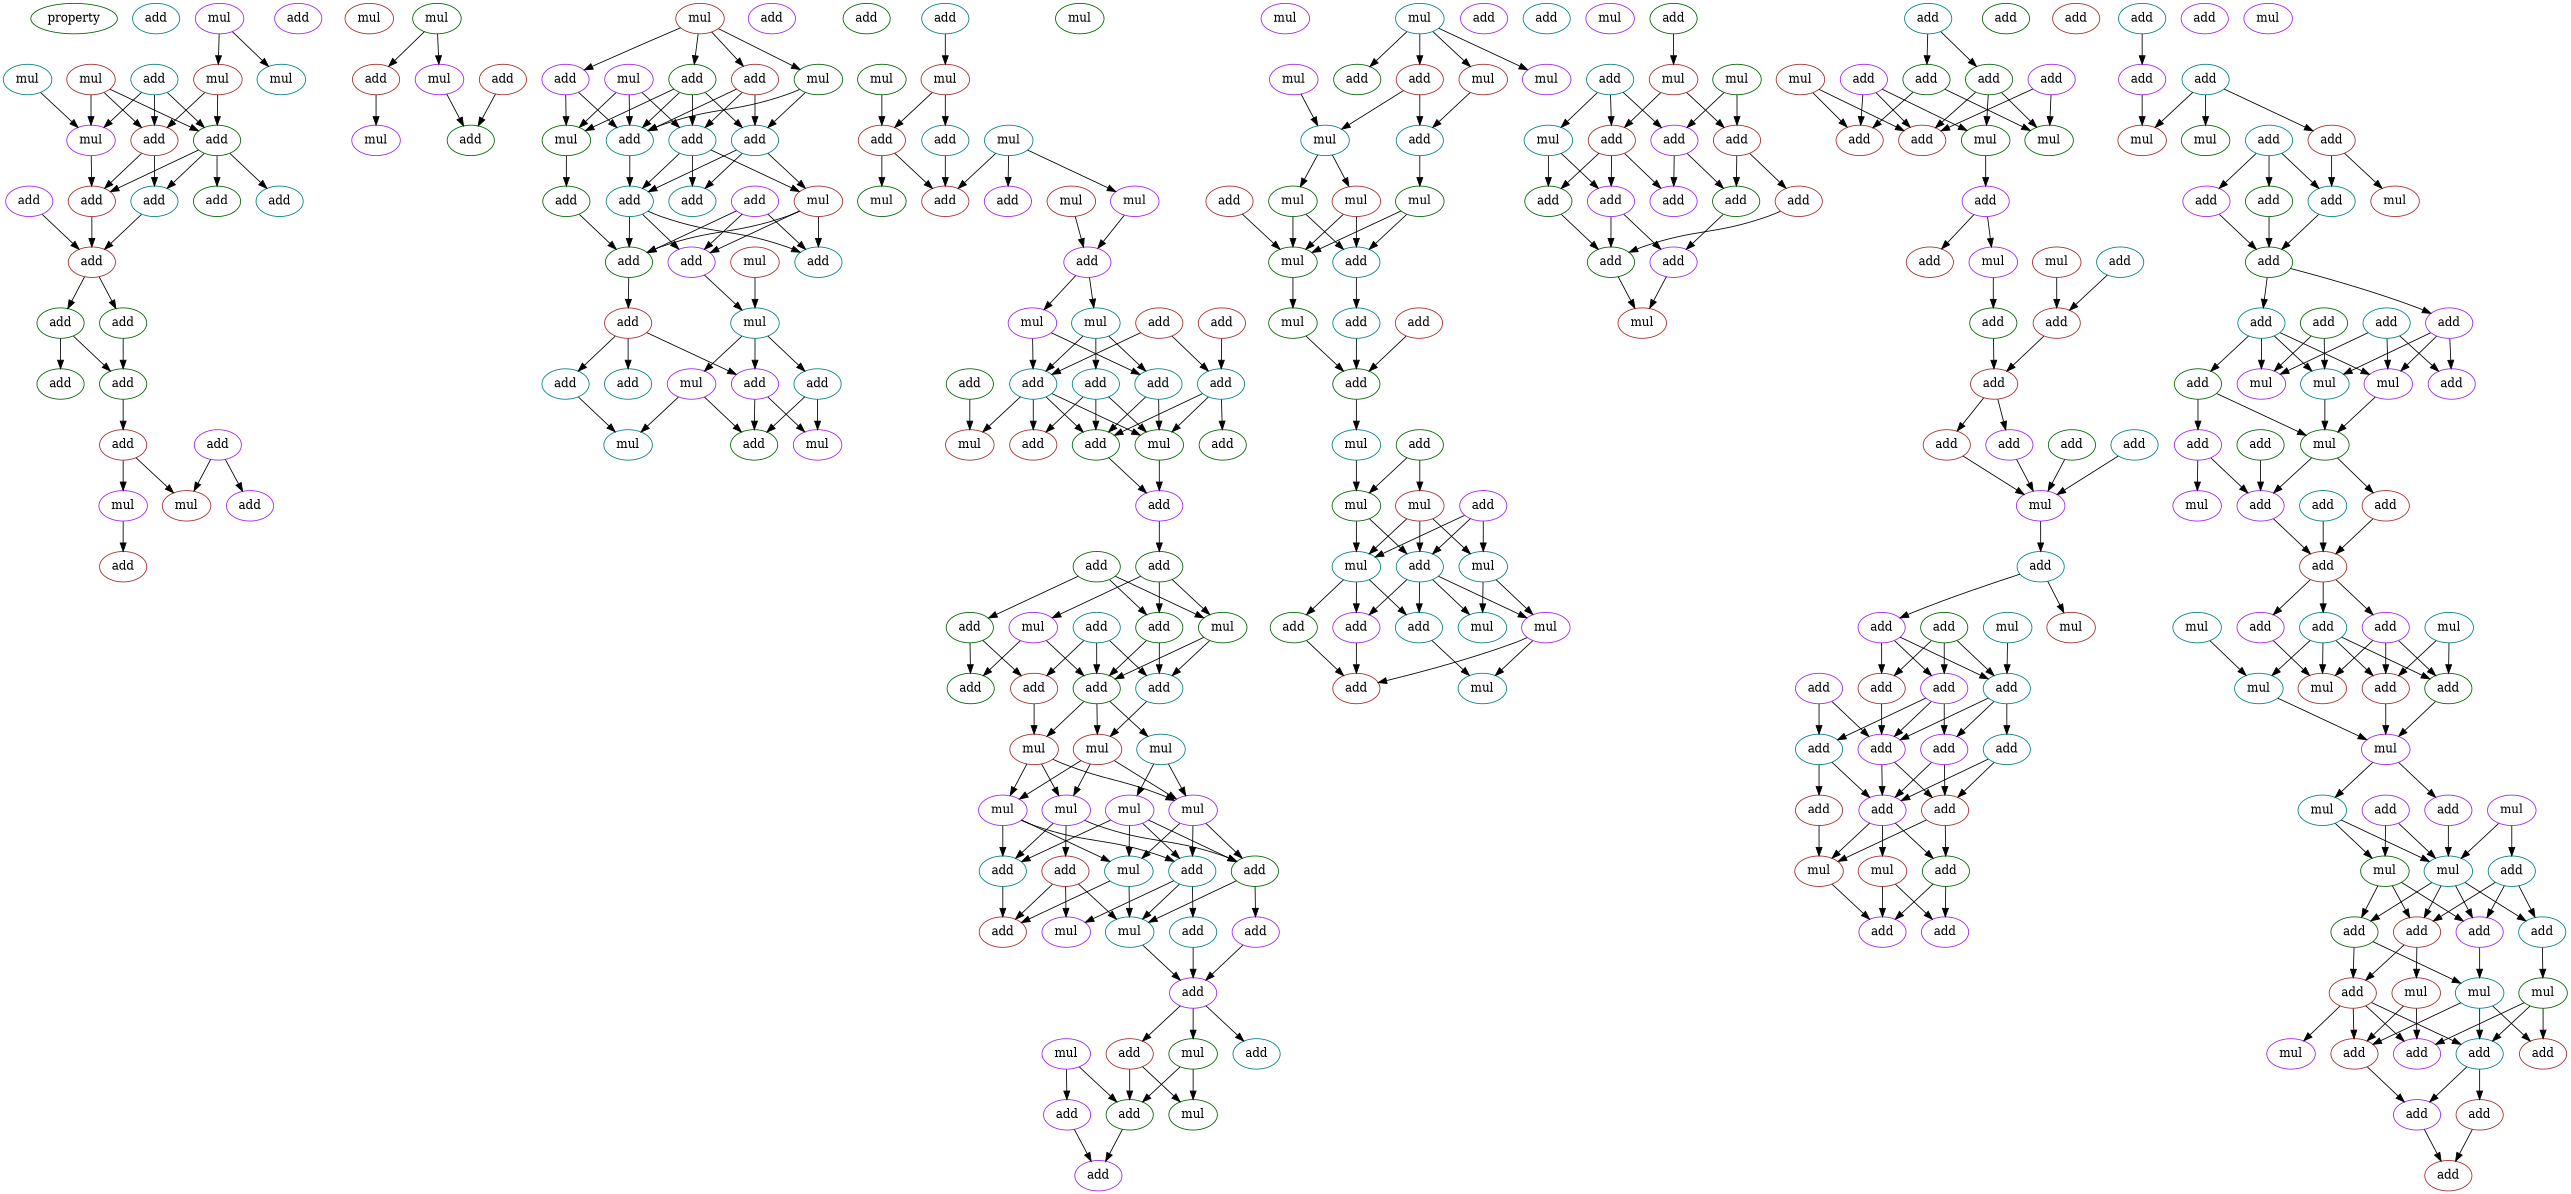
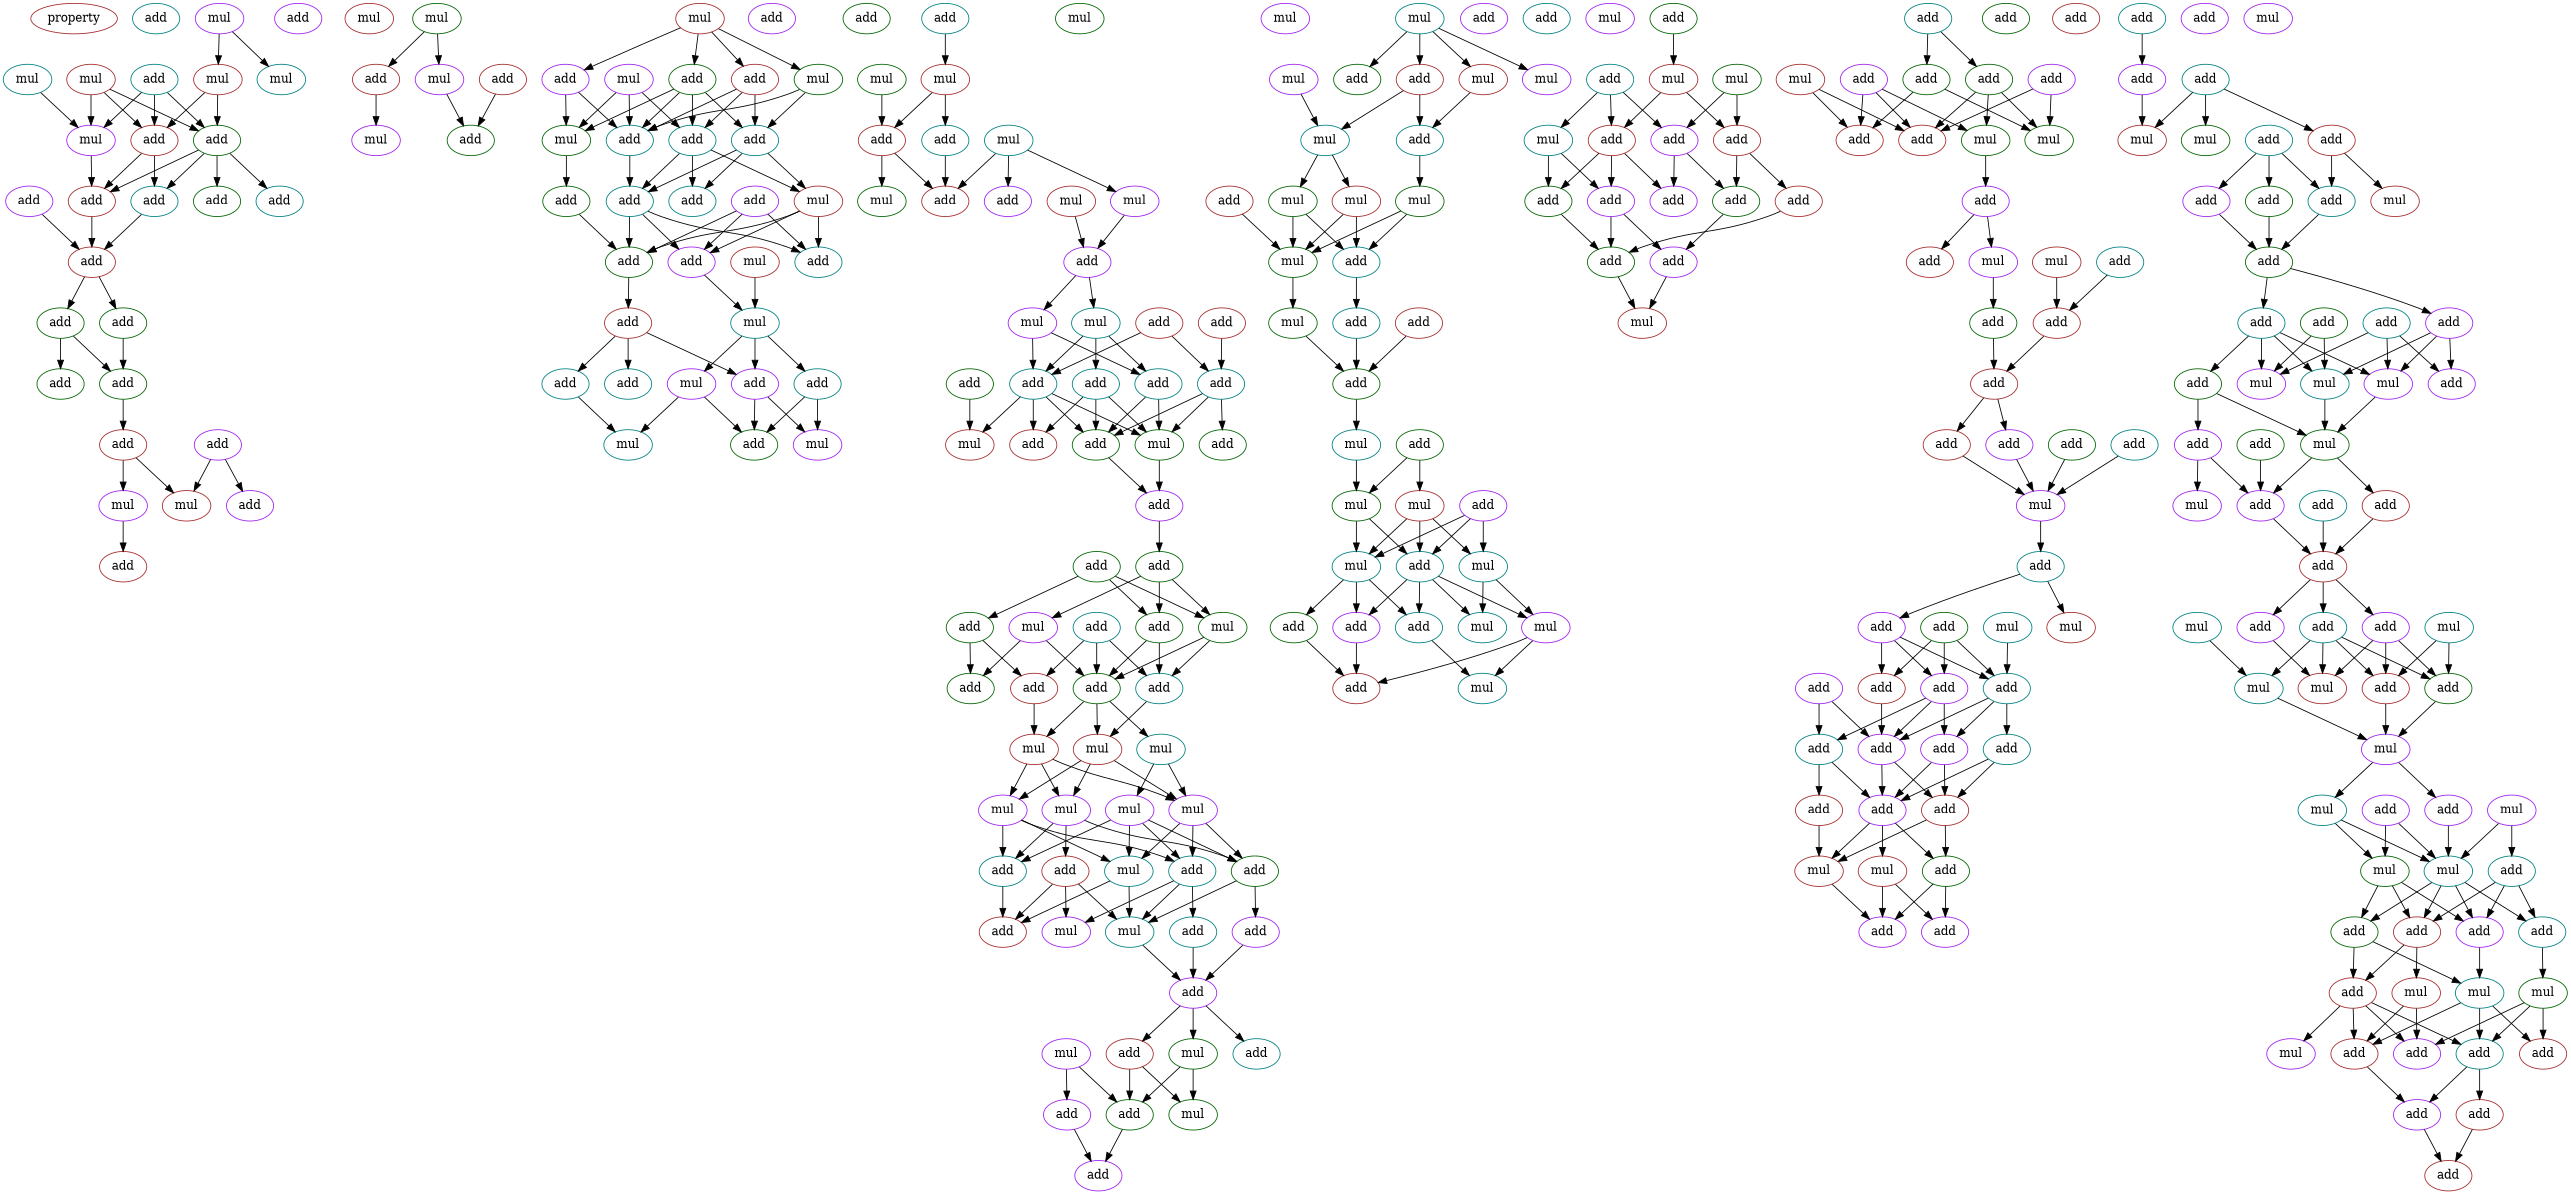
(74, 19) -> (74, 19)
